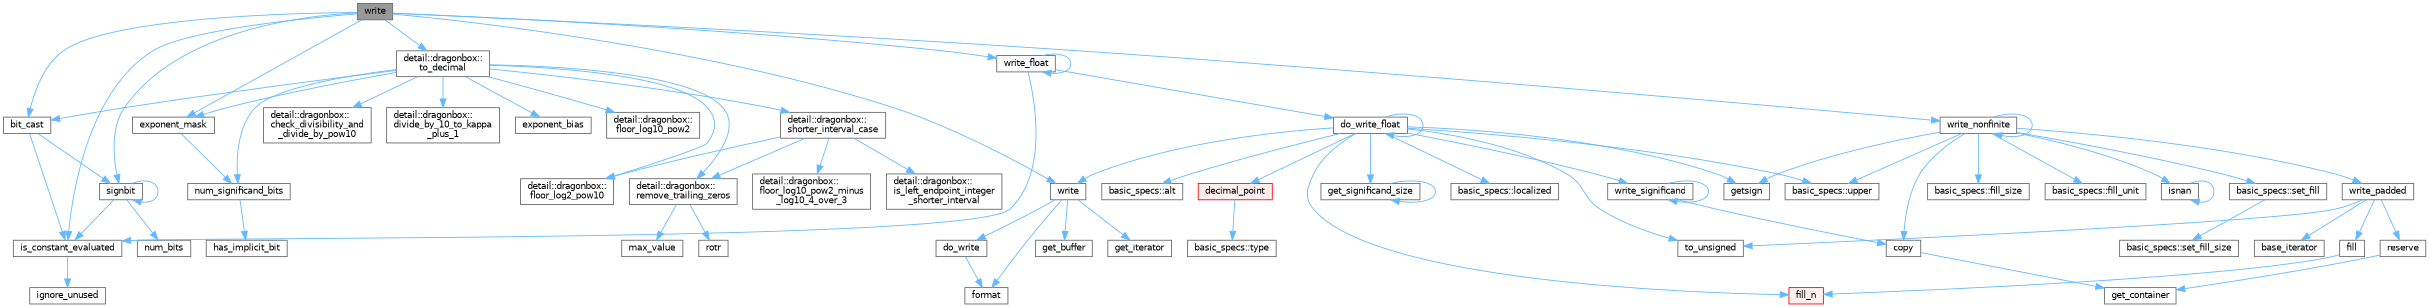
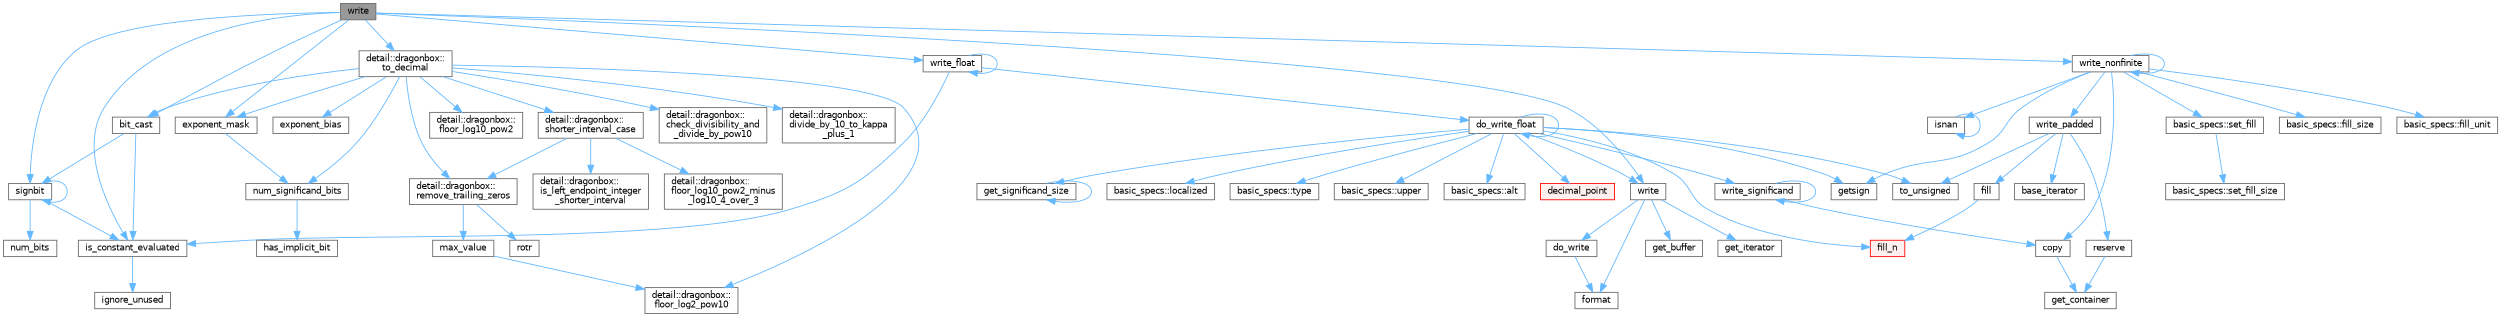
(697, 155) -> (565, 272)
(1909, 157) -> none
(1234, 216) -> (1391, 156)
